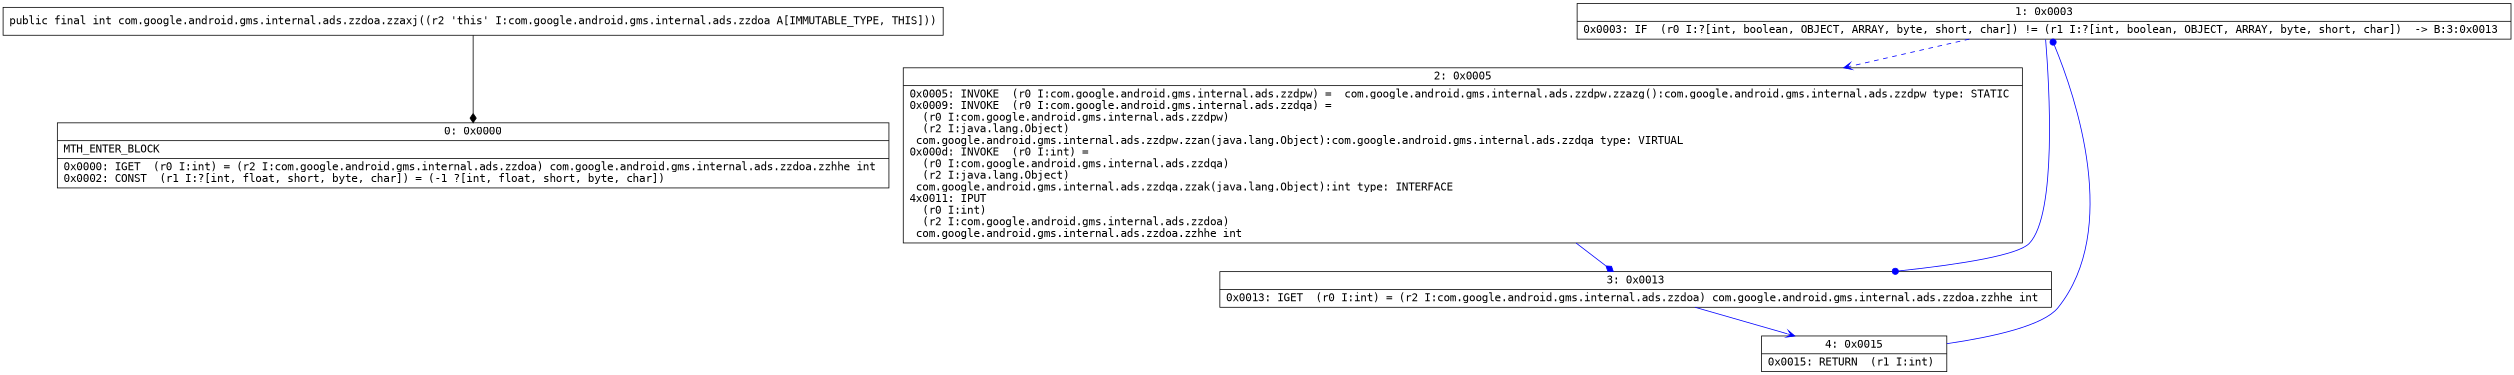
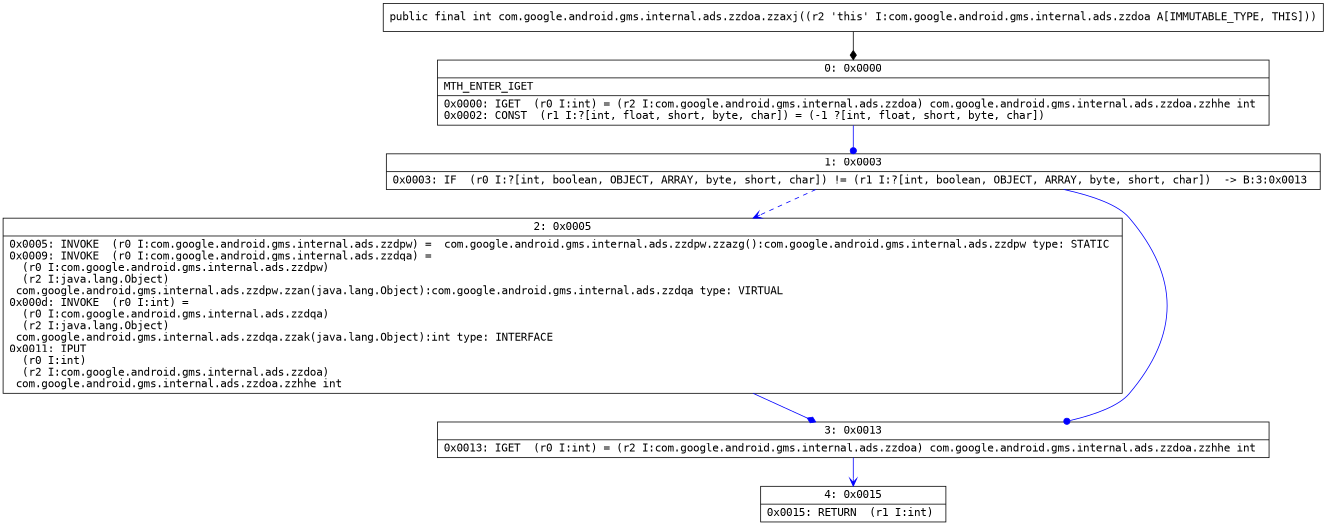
(112, 149) -> (489, 86)
(954, 199) -> (54, 349)
(2087, 236) -> (853, 136)
